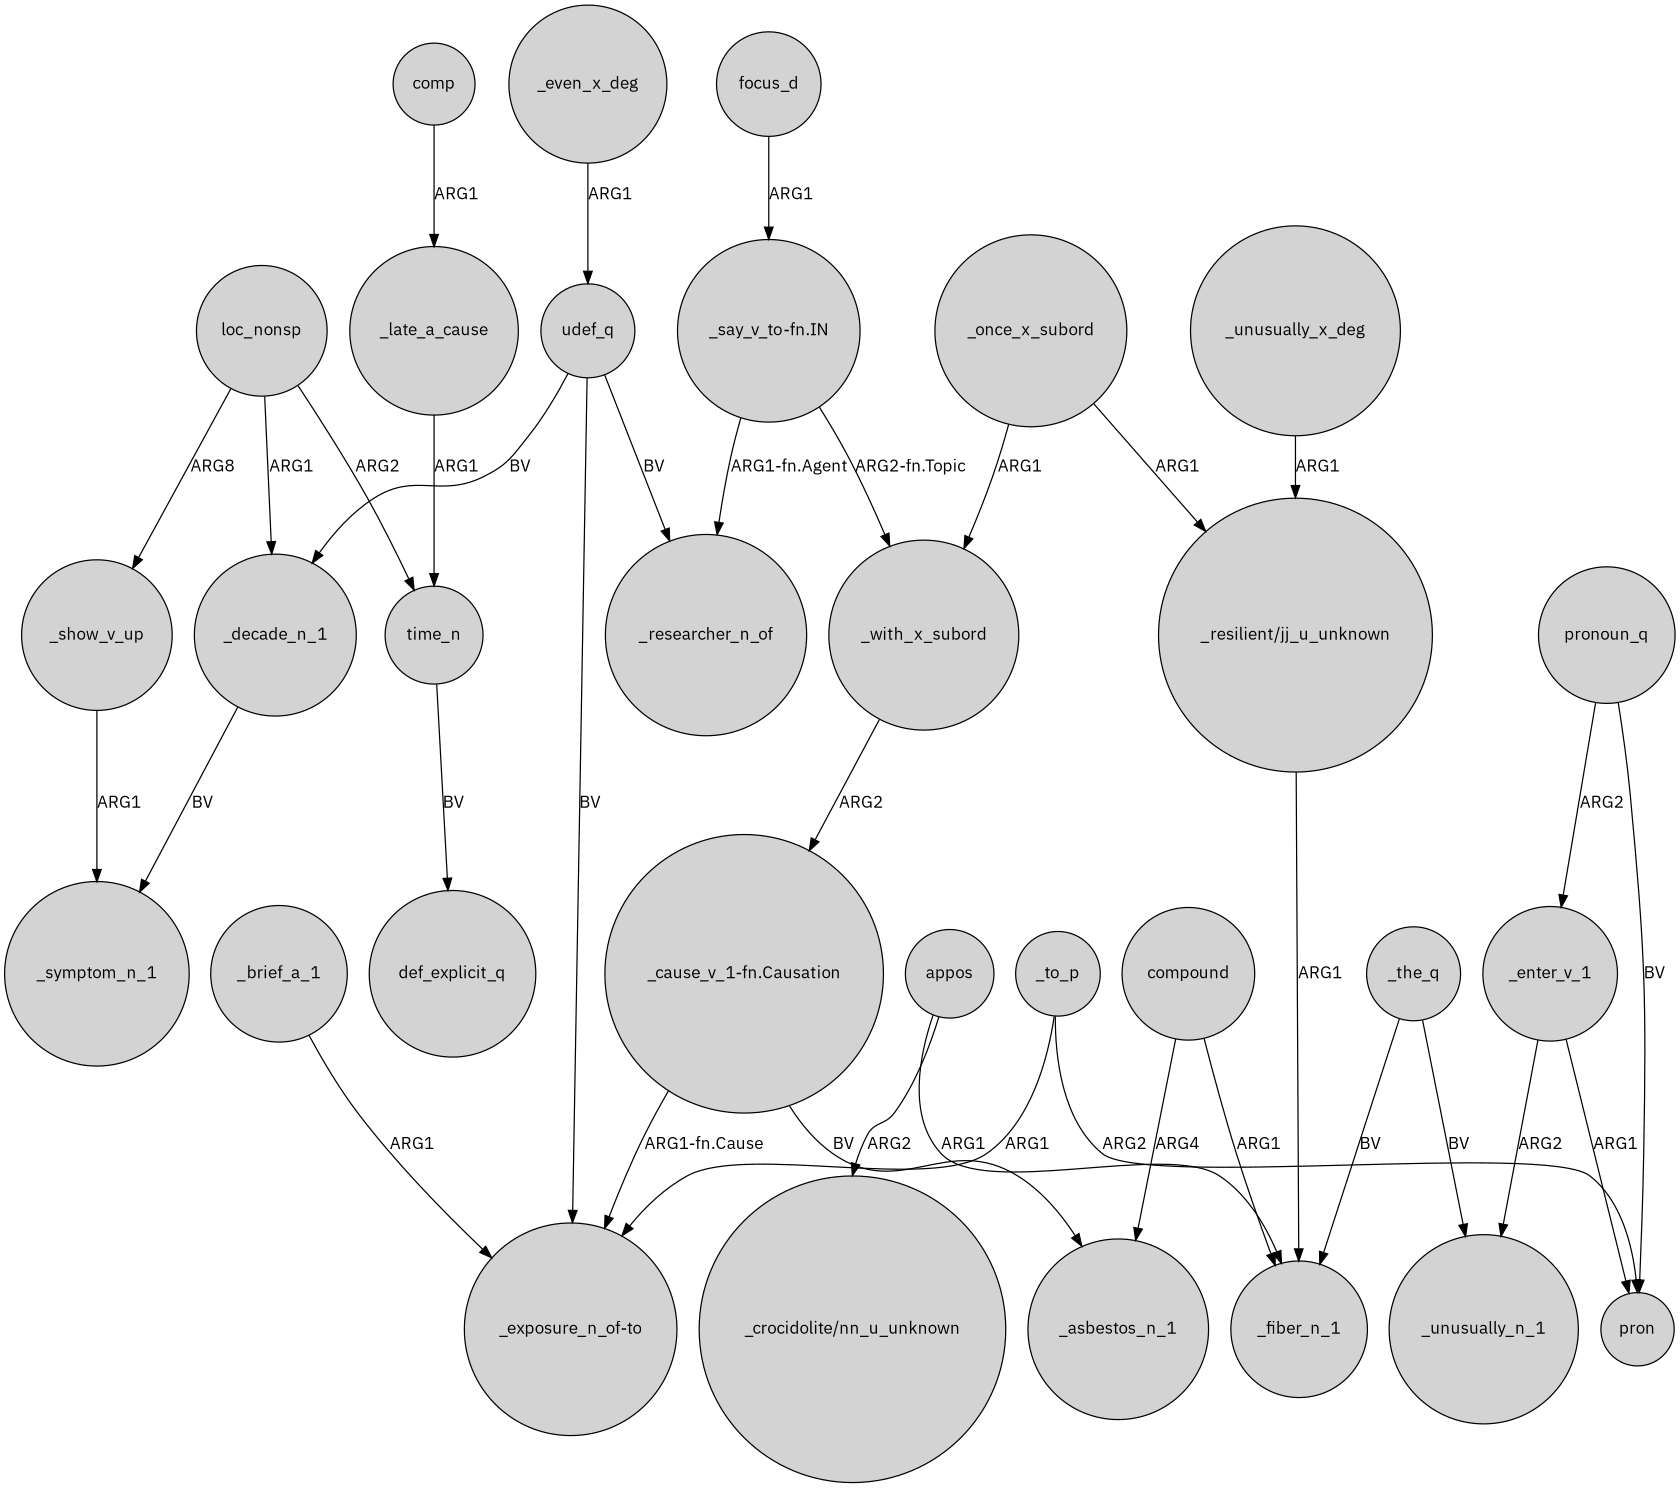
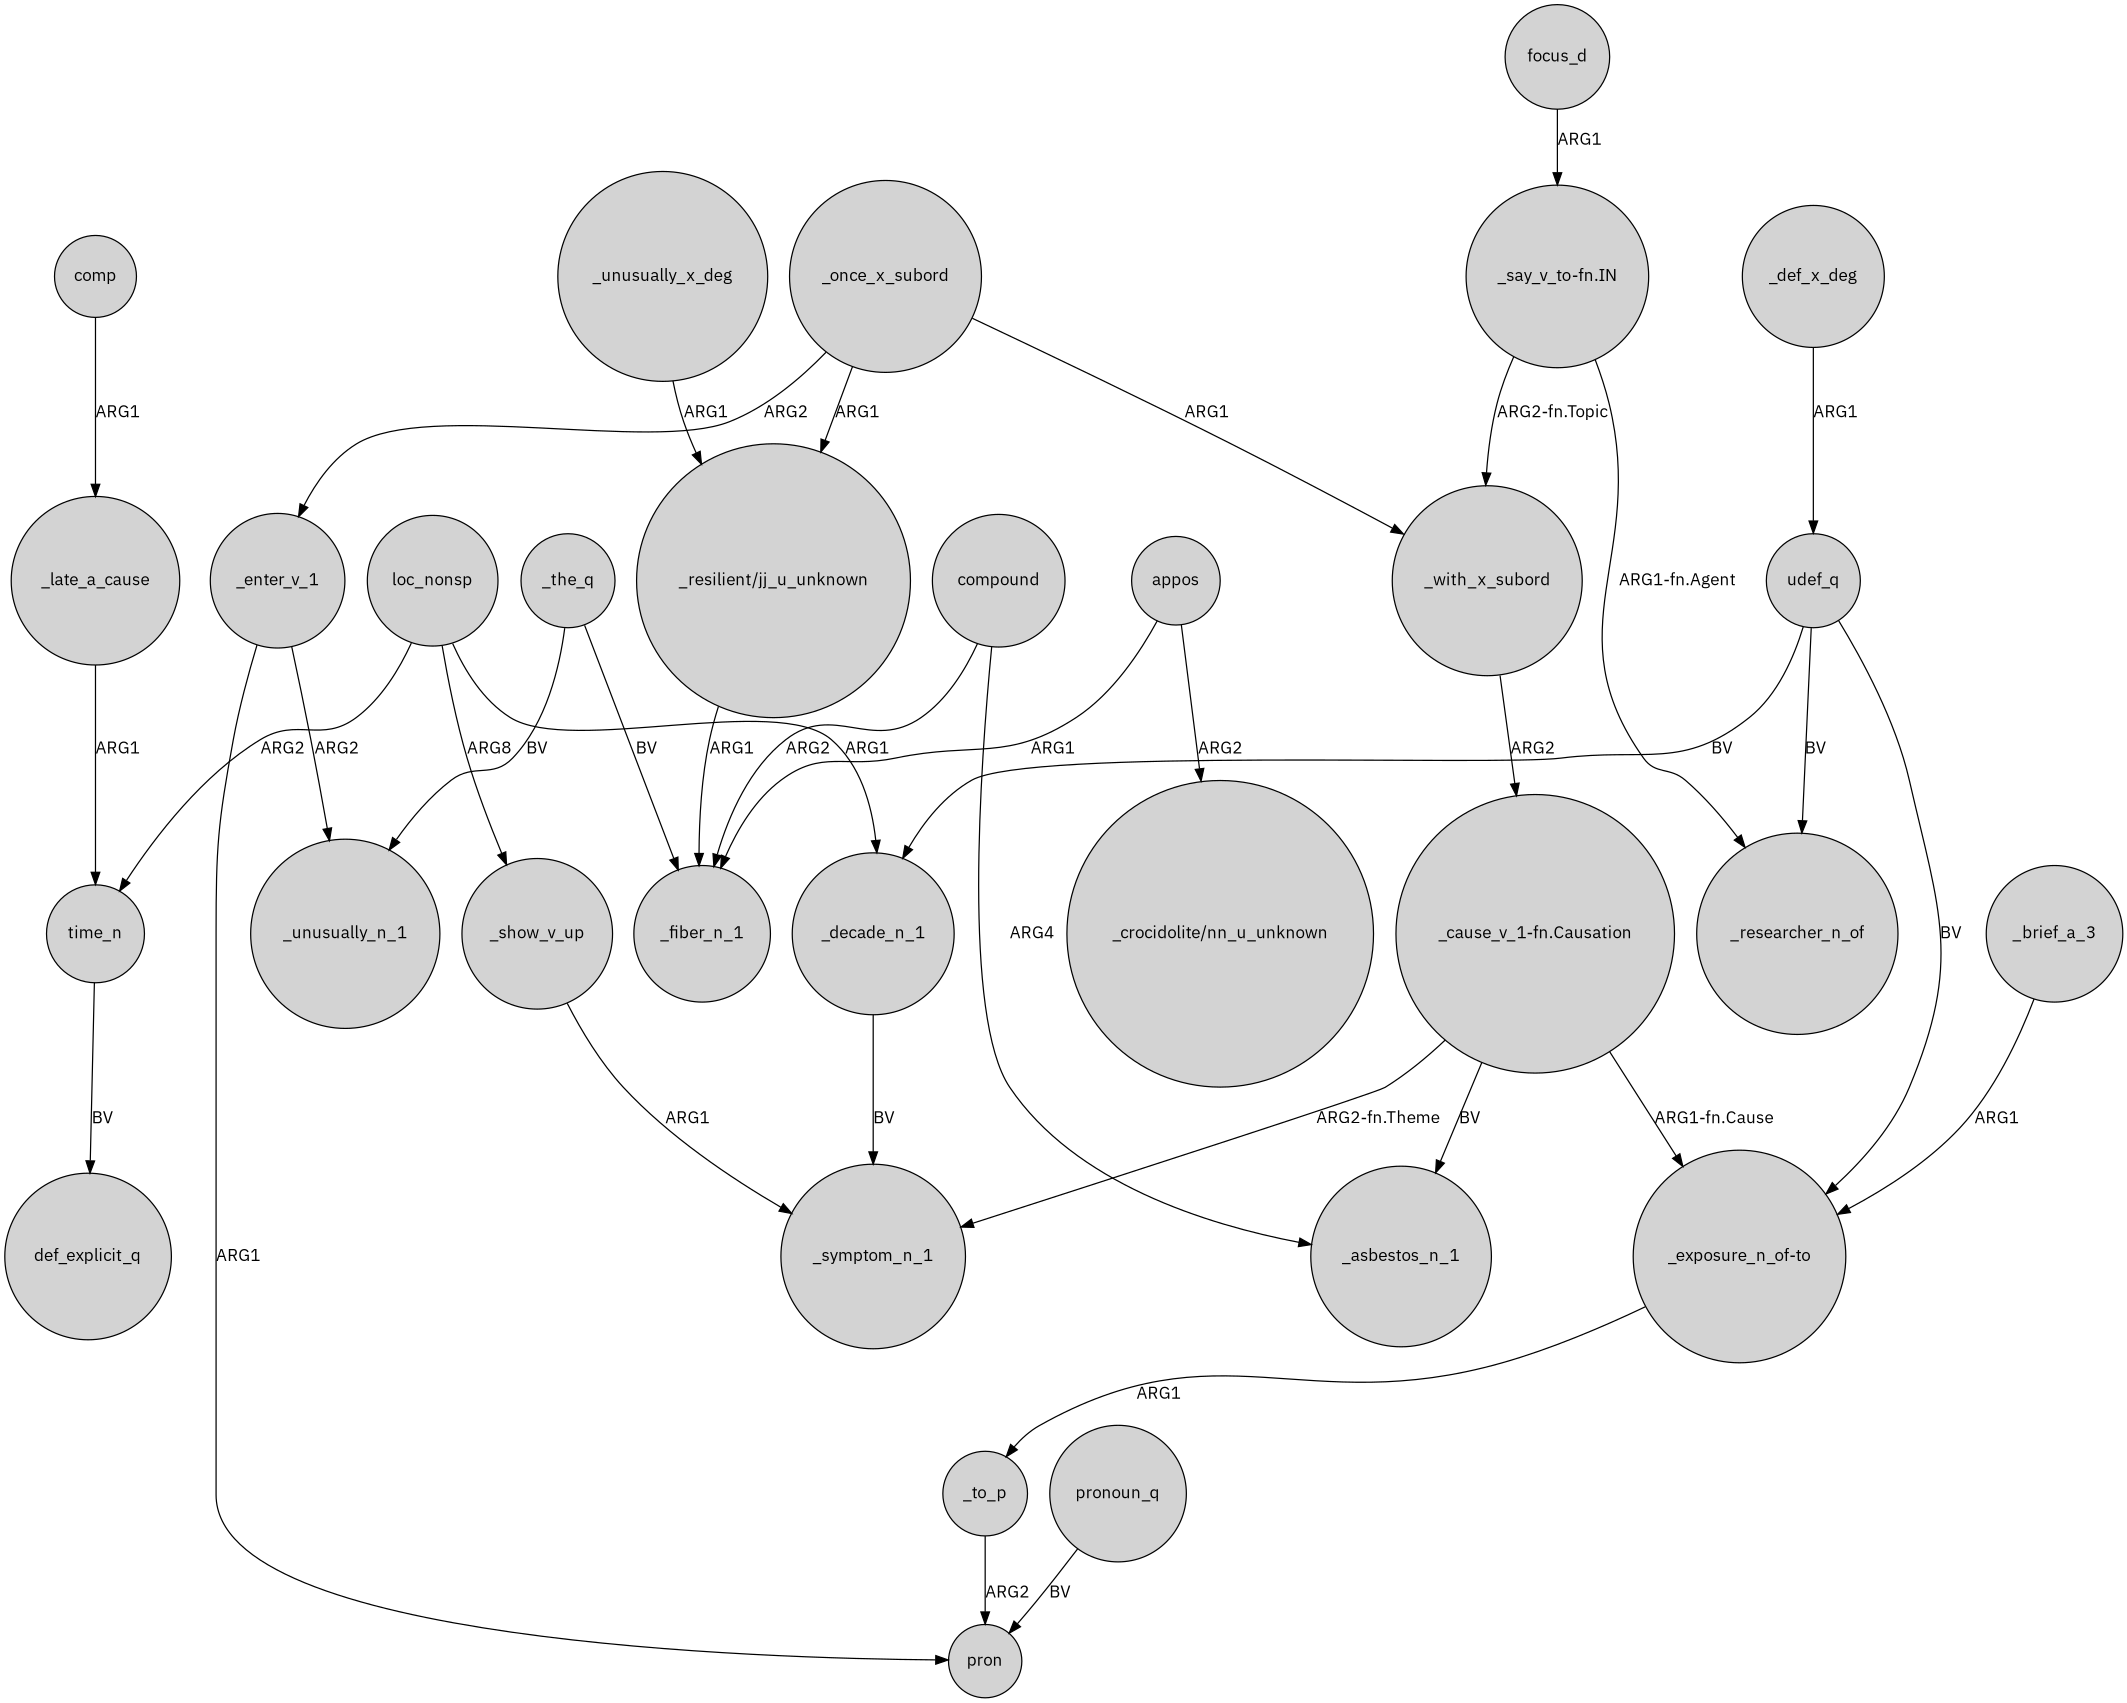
(588, 84) -> (1813, 276)
(1580, 799) -> (561, 429)
(279, 974) -> (2055, 934)
none -> (1216, 1144)
(1259, 1144) -> (809, 749)
(837, 1167) -> (1328, 1381)
